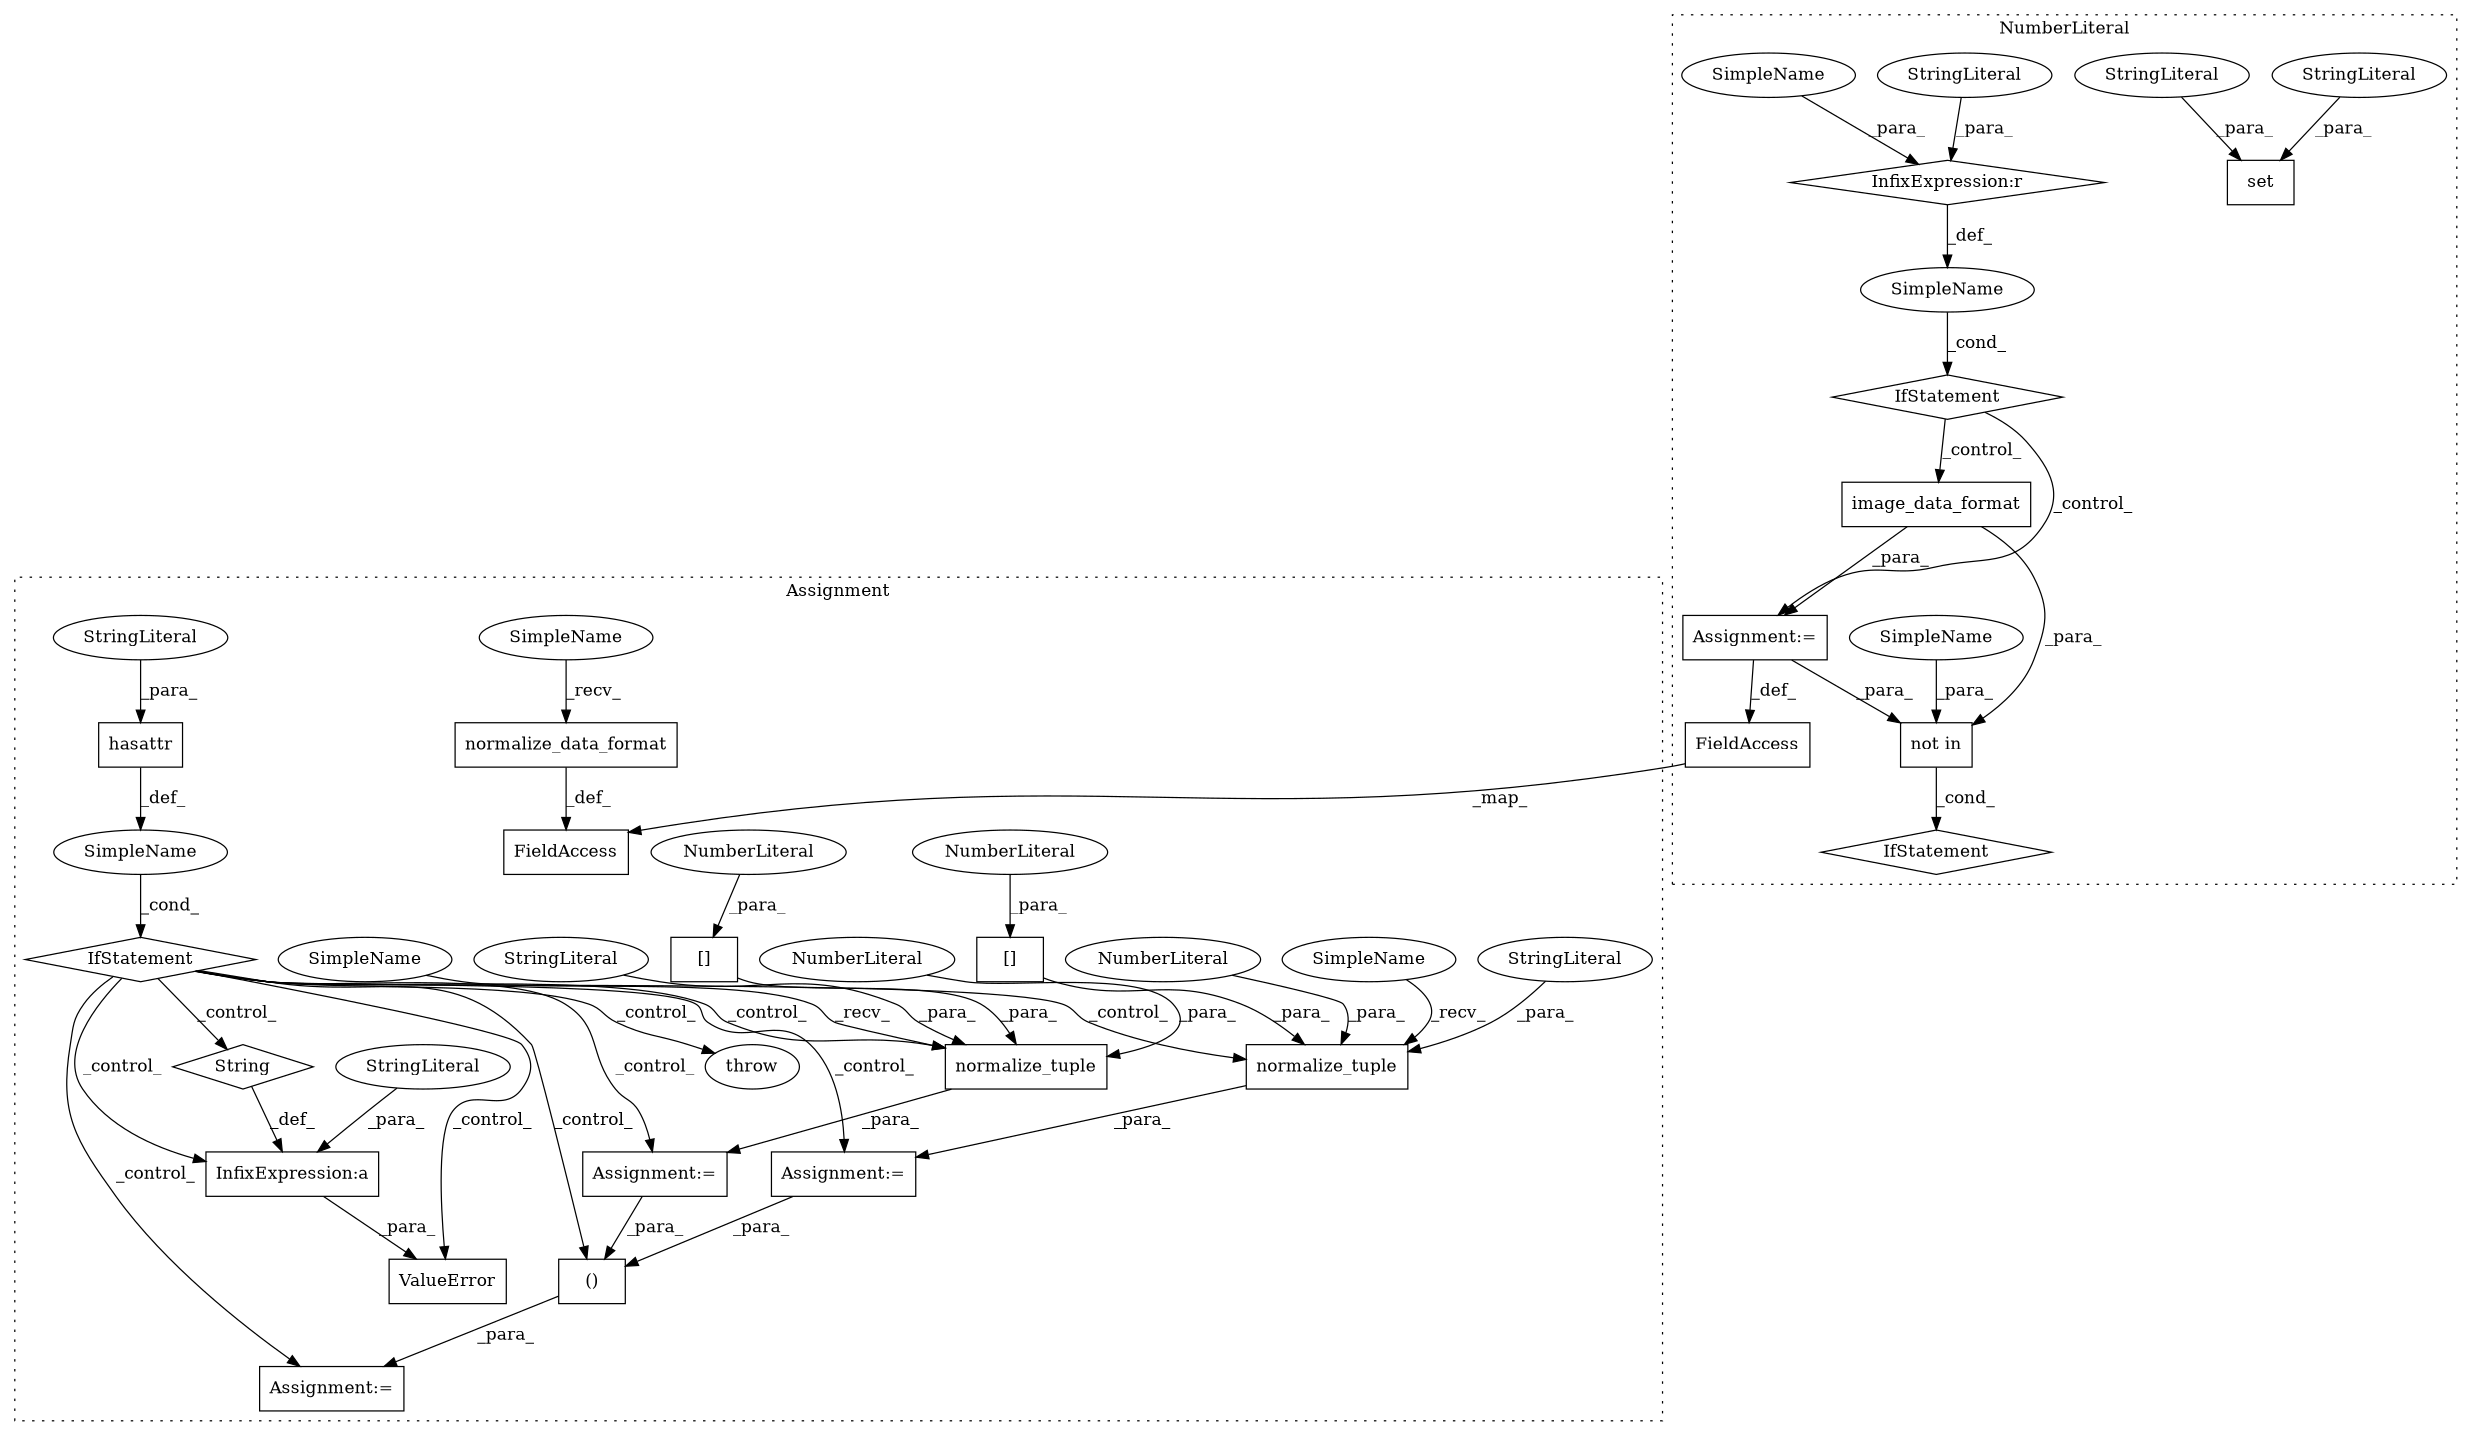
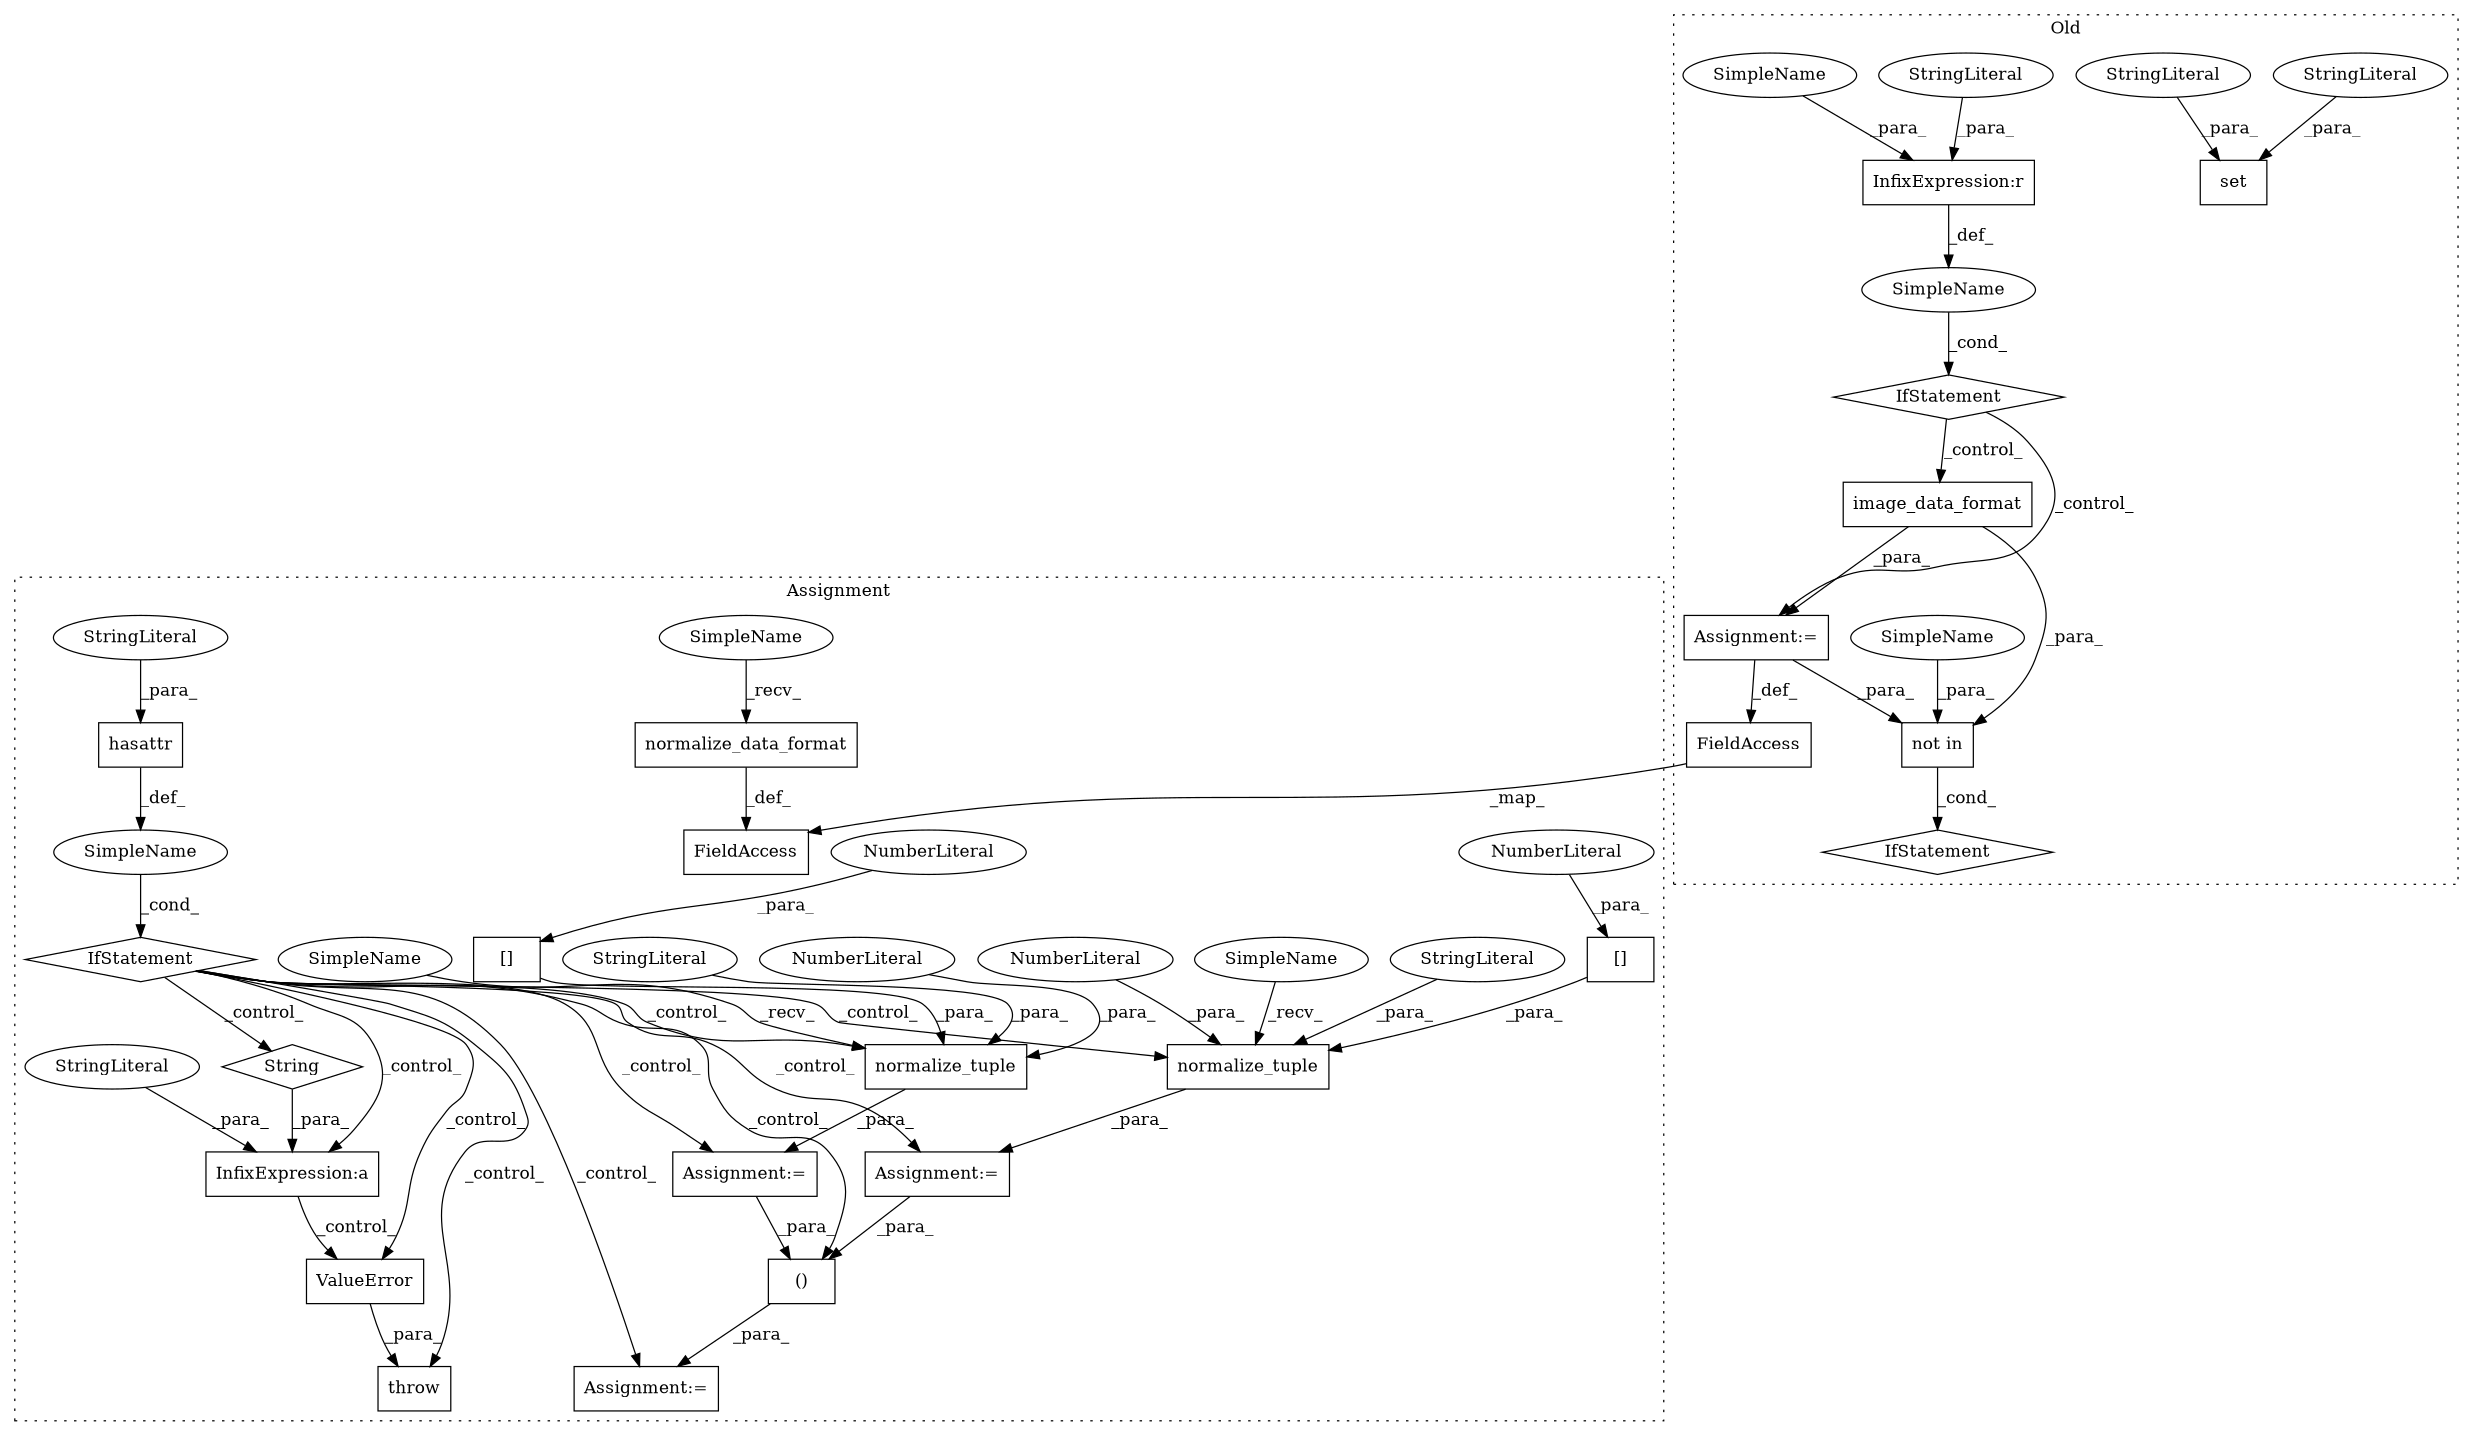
(2065, 29) -> (2066, 29)
(1947, 183) -> (1949, 183)
(752, 1067) -> (414, 1389)
(293, 1120) -> (321, 1120)
(407, 1228) -> (356, 1228)
none -> (379, 1331)
